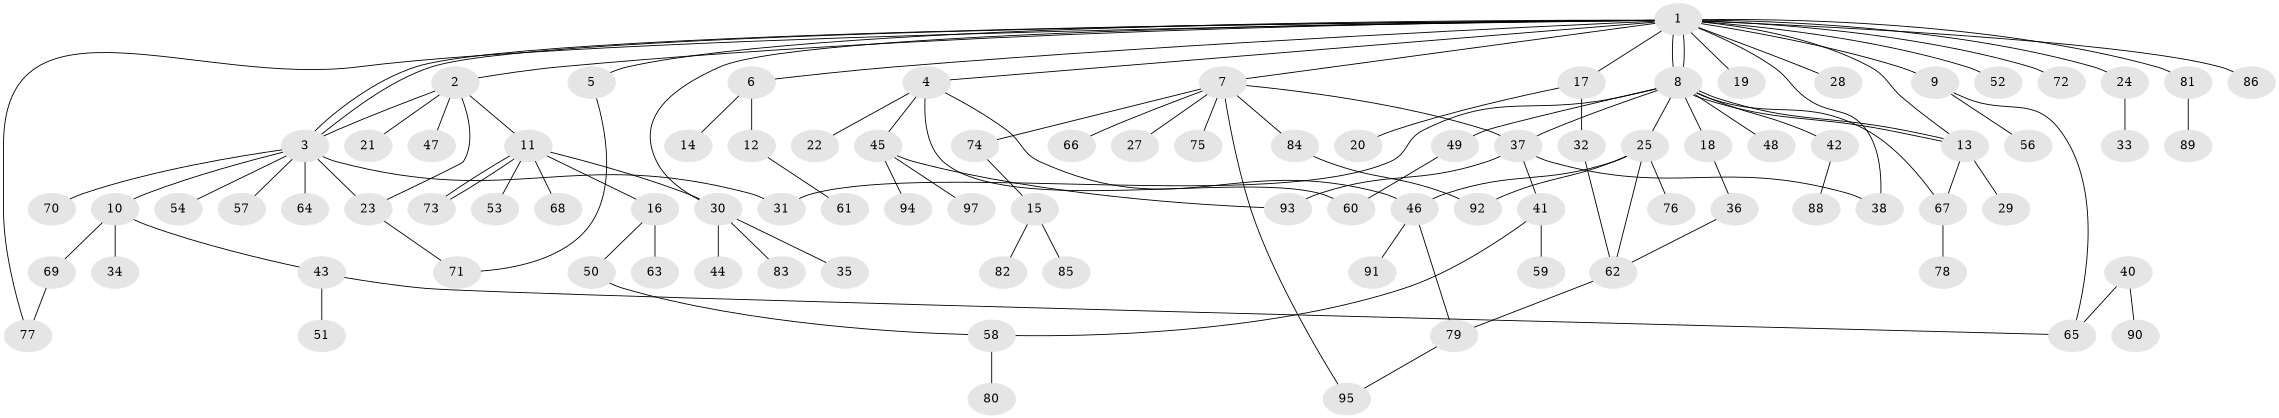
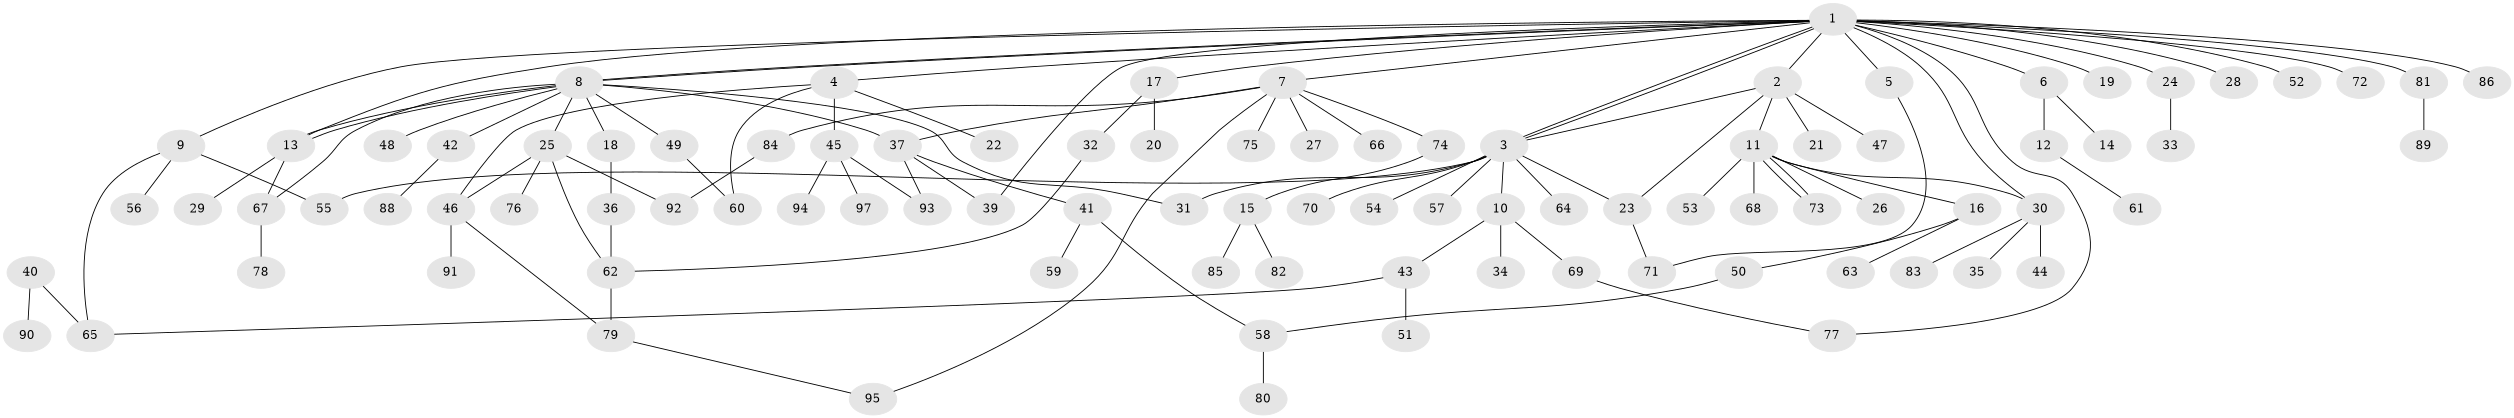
none -> (324, 209)
(1880, 209) -> (991, 209)
none -> (1881, 209)
